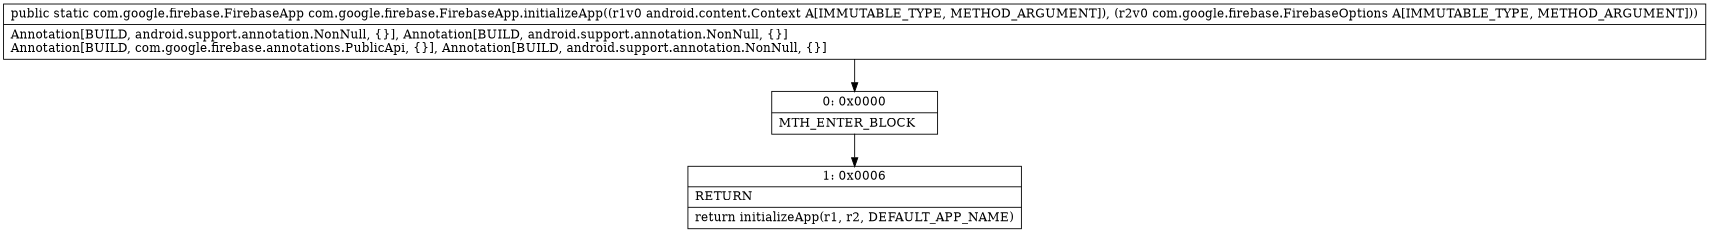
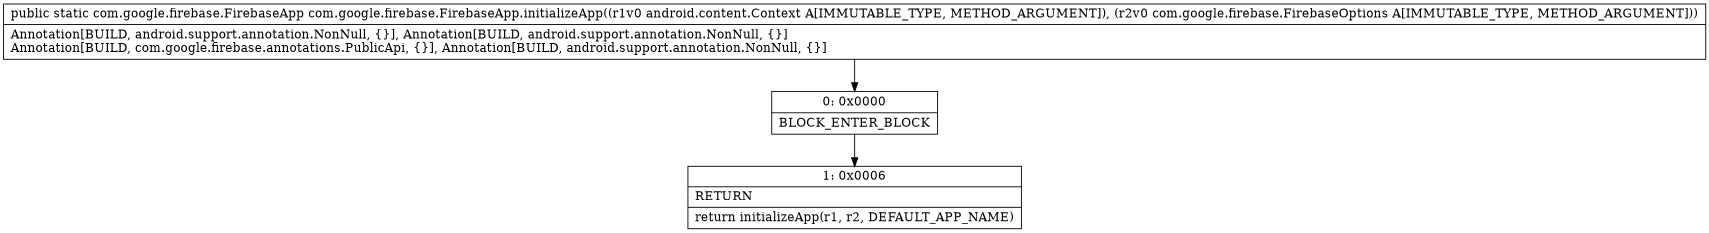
(848, 123) -> (855, 123)
